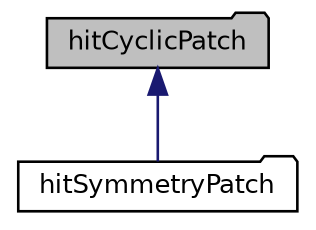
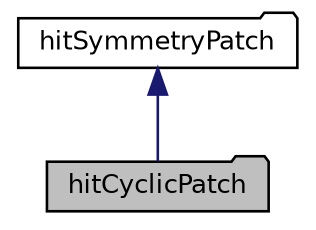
(158, 128) -> (158, 128)
